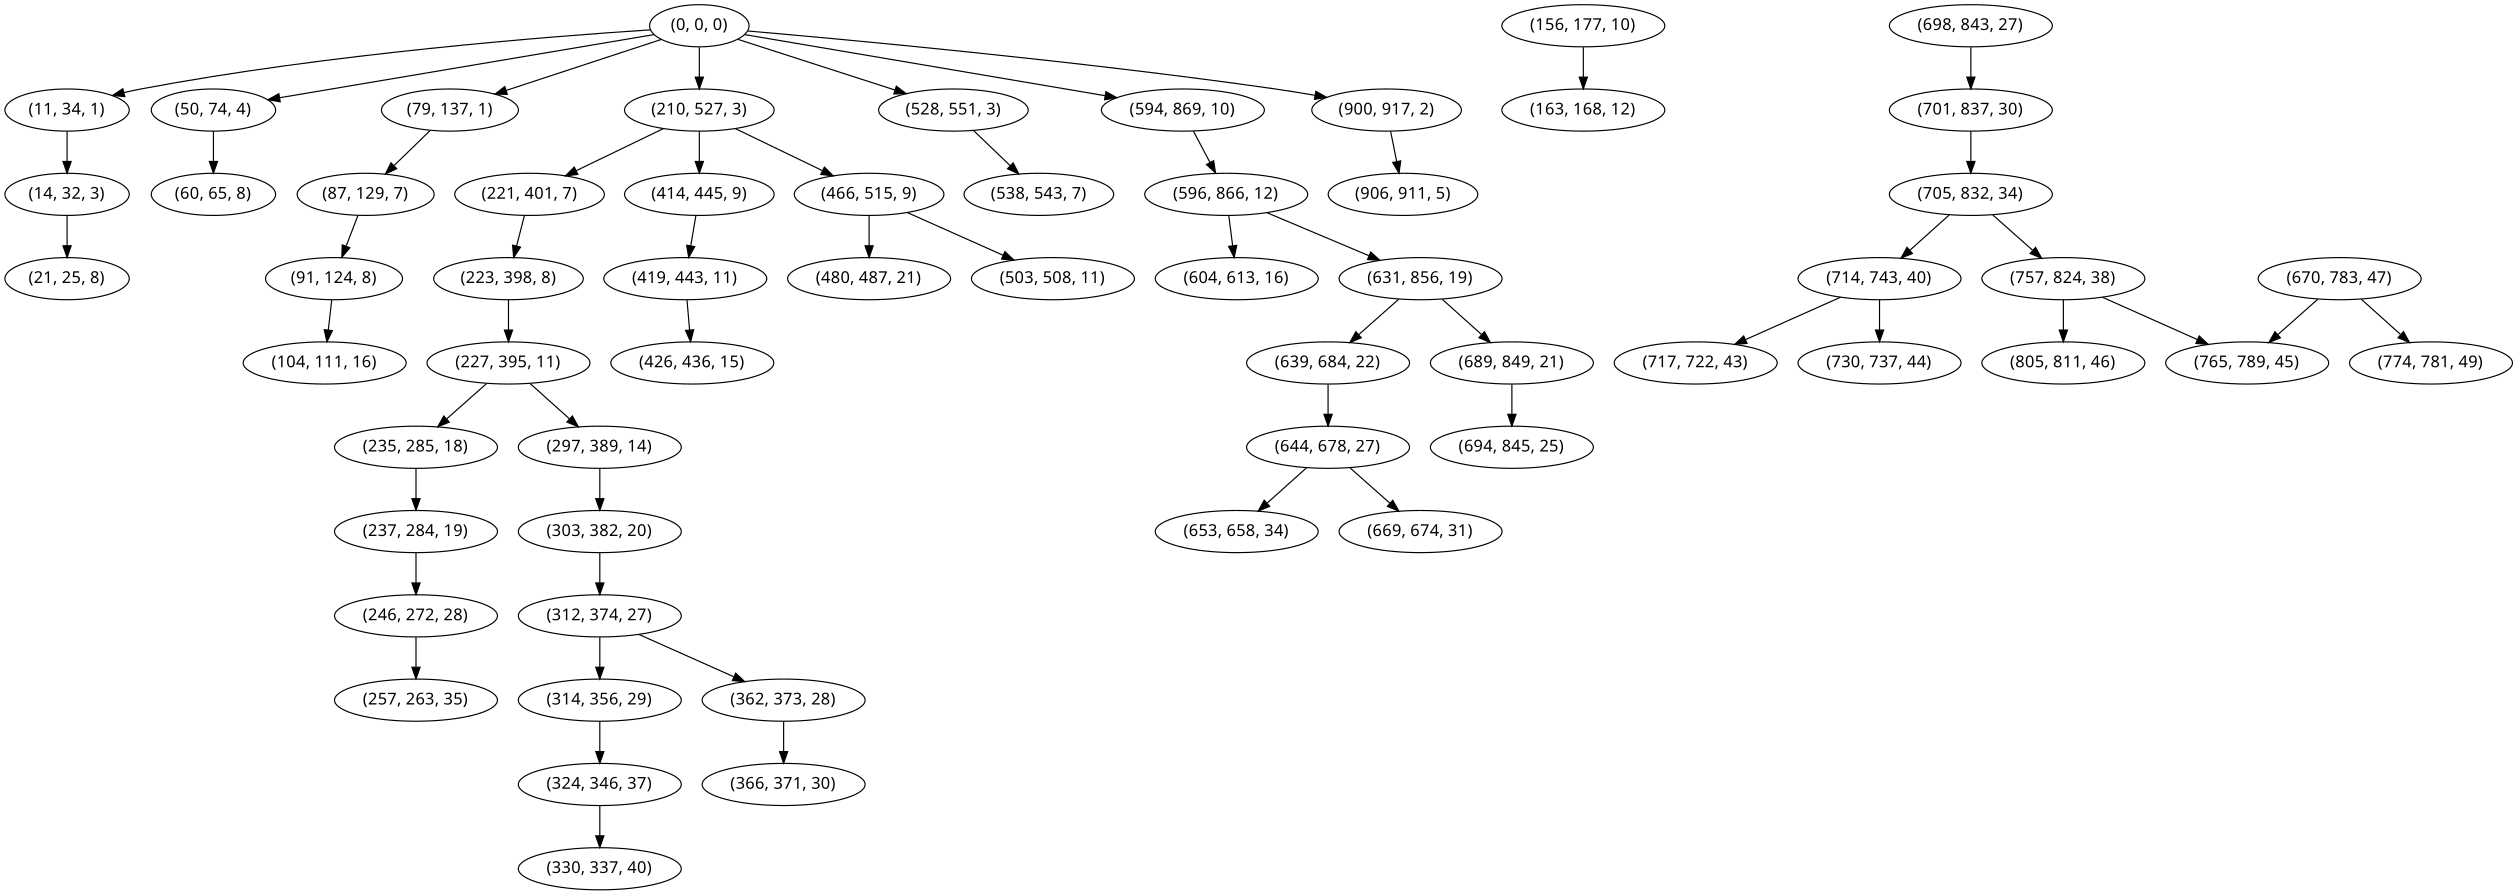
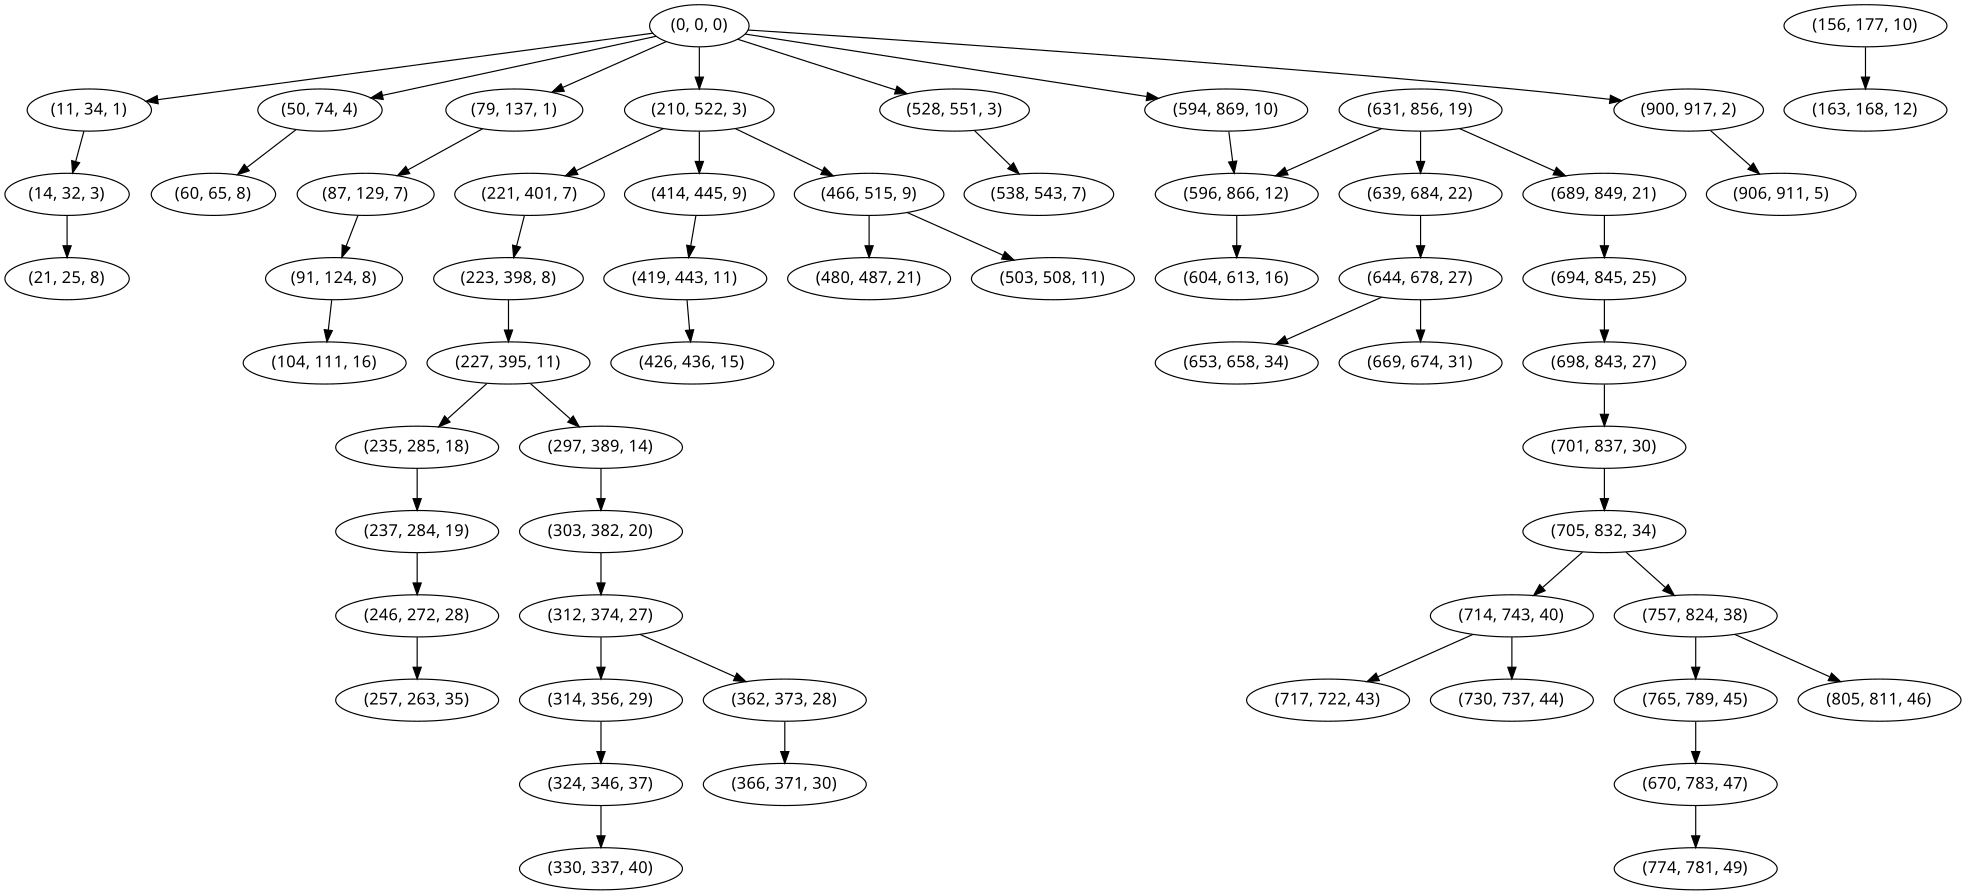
(699, 110) -> (699, 110)
(1318, 234) -> (1334, 150)
none -> (1604, 315)
(2298, 317) -> (1696, 737)
